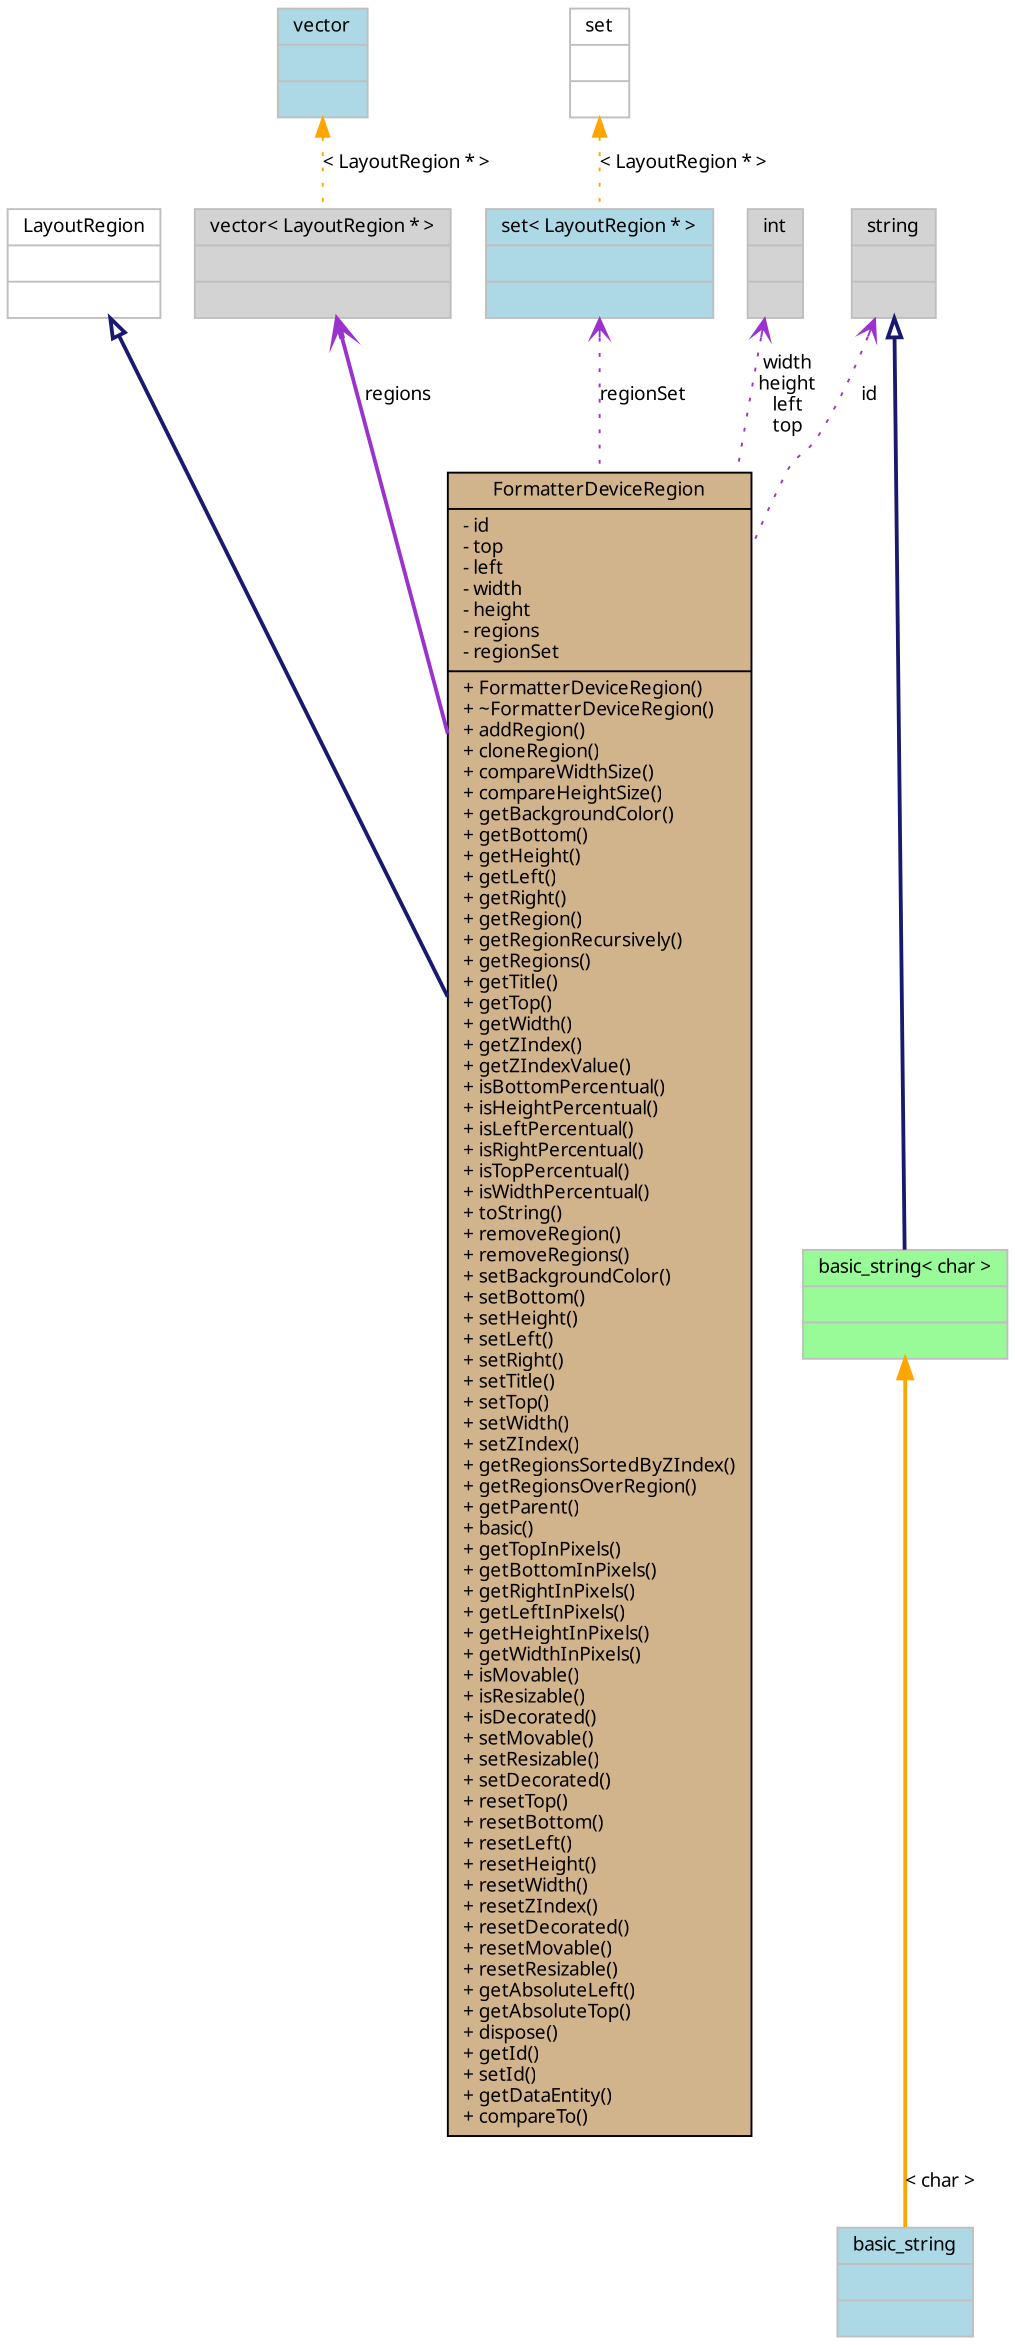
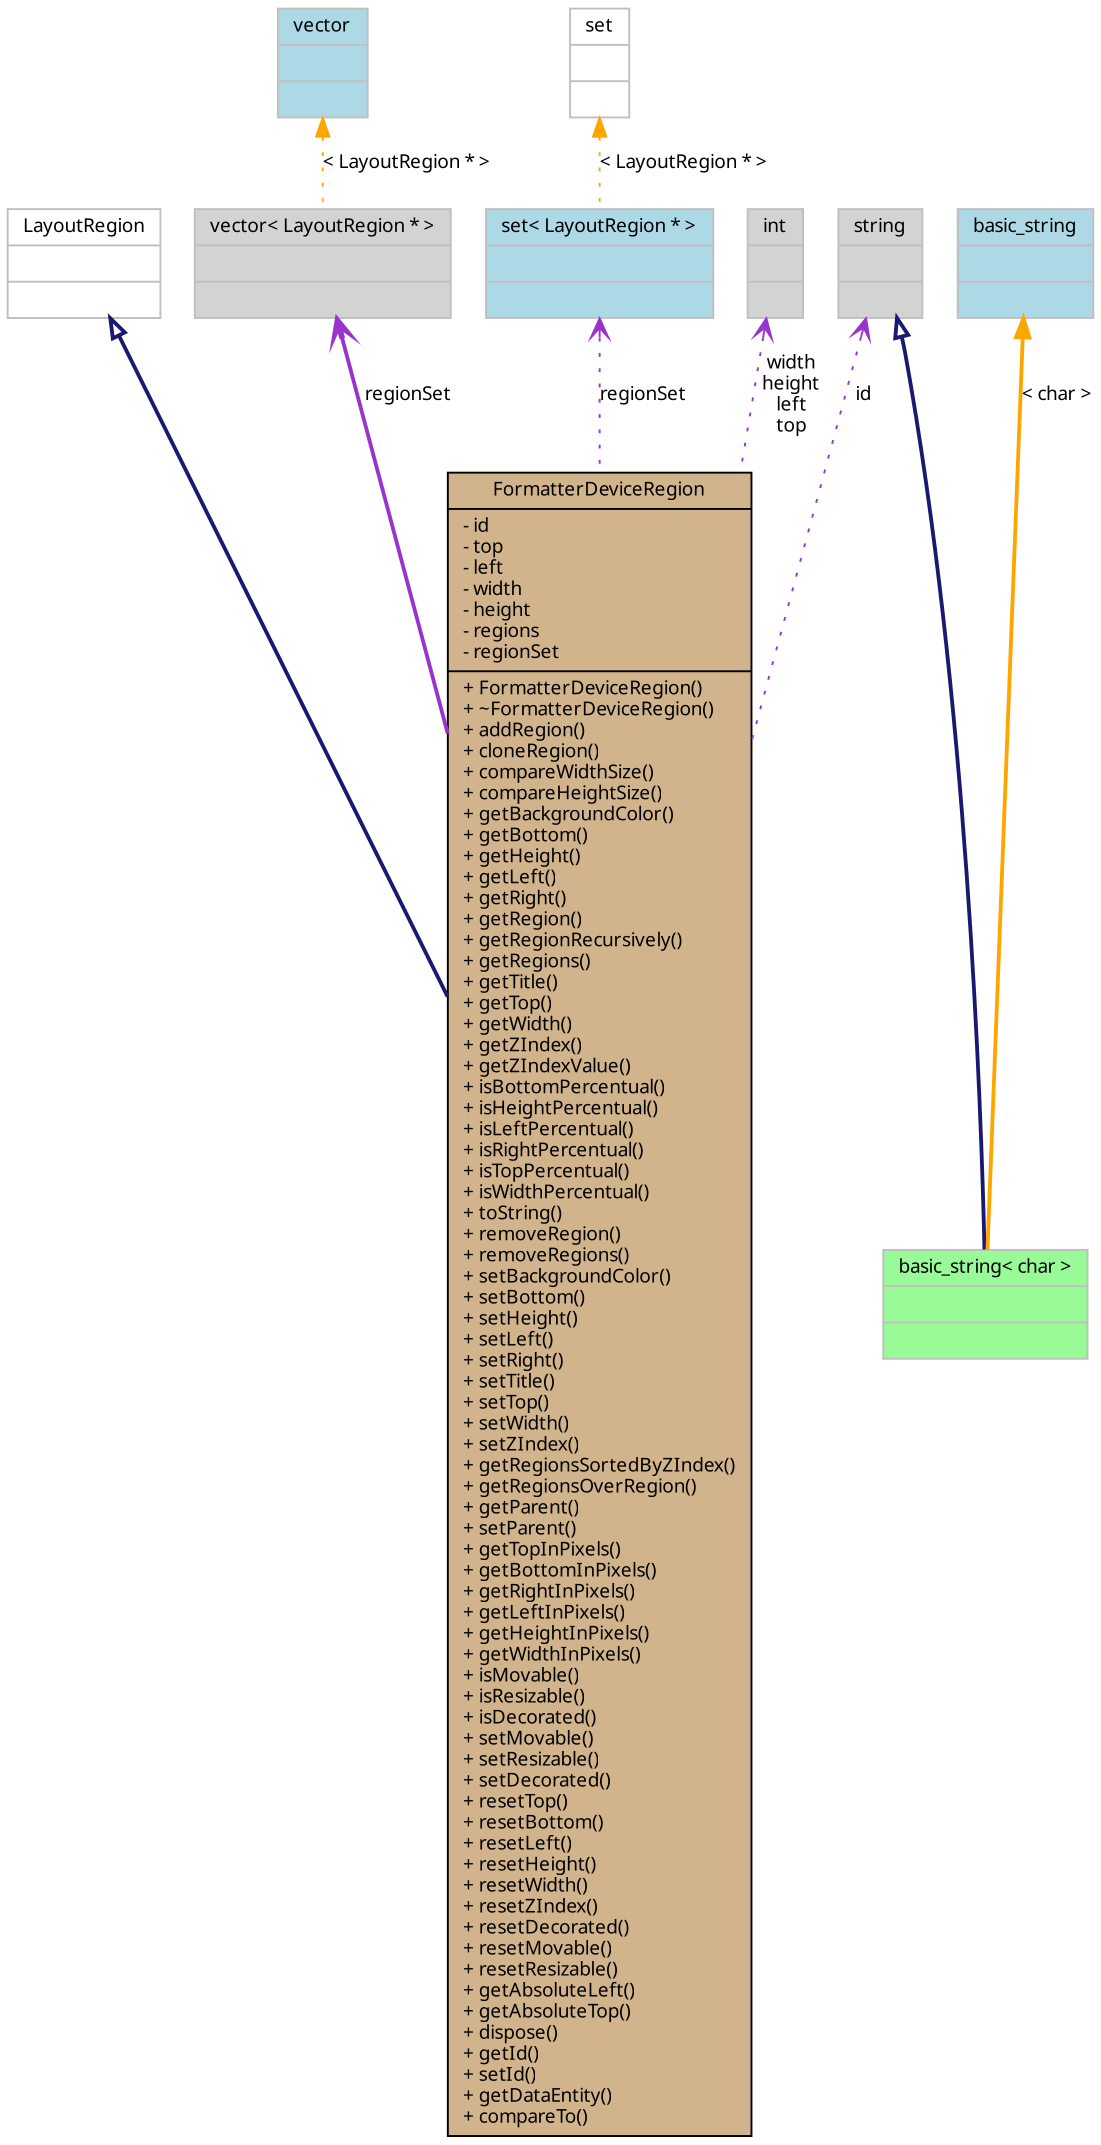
(398, 395) -> (409, 395)
(498, 1529) -> (520, 1529)
(905, 1803) -> (1005, 794)
